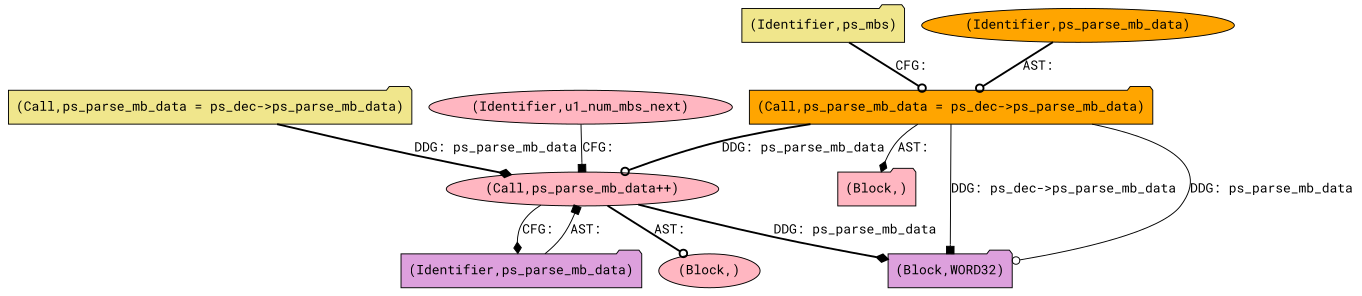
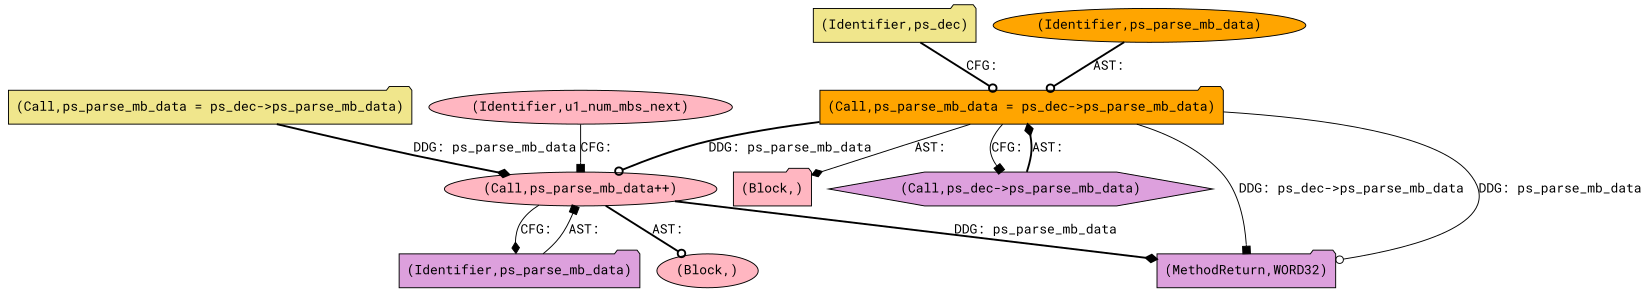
(823, 25) -> (895, 25)
none -> (1021, 189)
(950, 271) -> (1246, 271)
